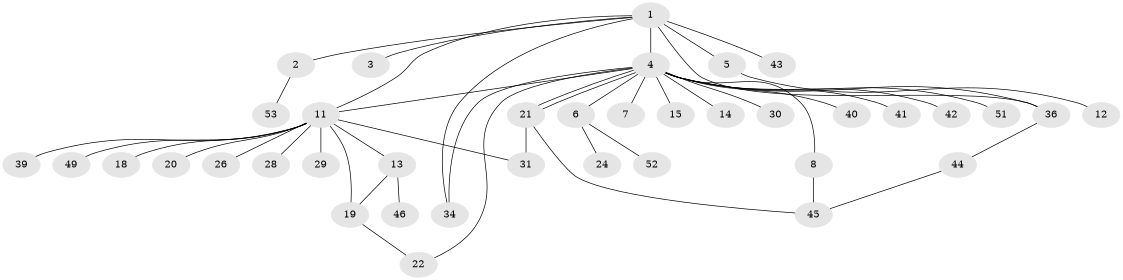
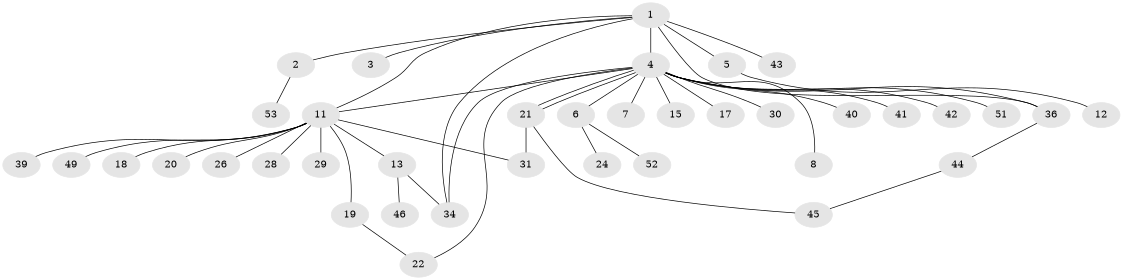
(726, 115) -> (726, 115)
(374, 190) -> (423, 190)
(814, 190) -> none
